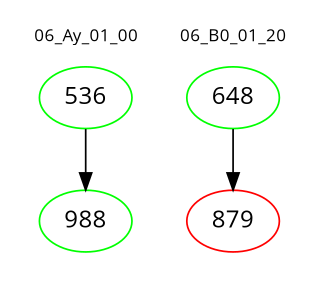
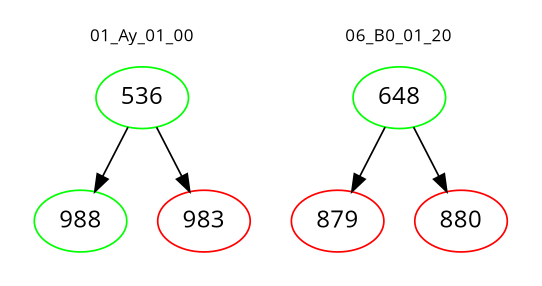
(87, 37) -> (142, 37)
none -> (204, 221)
none -> (461, 221)
